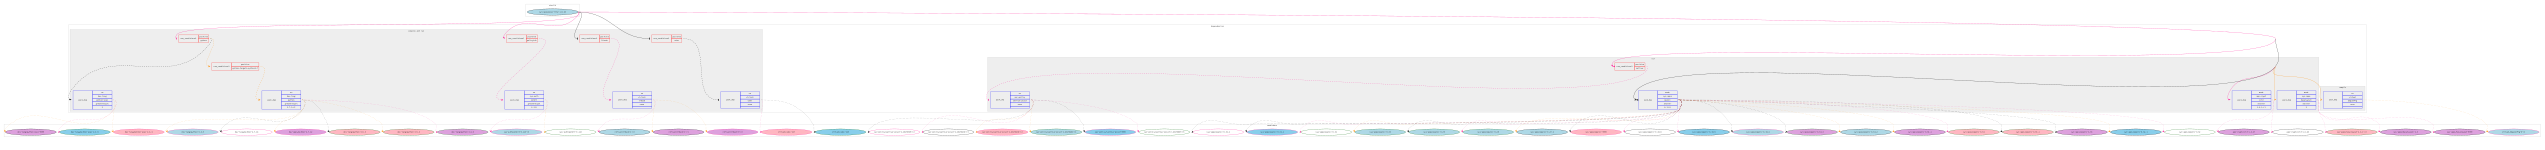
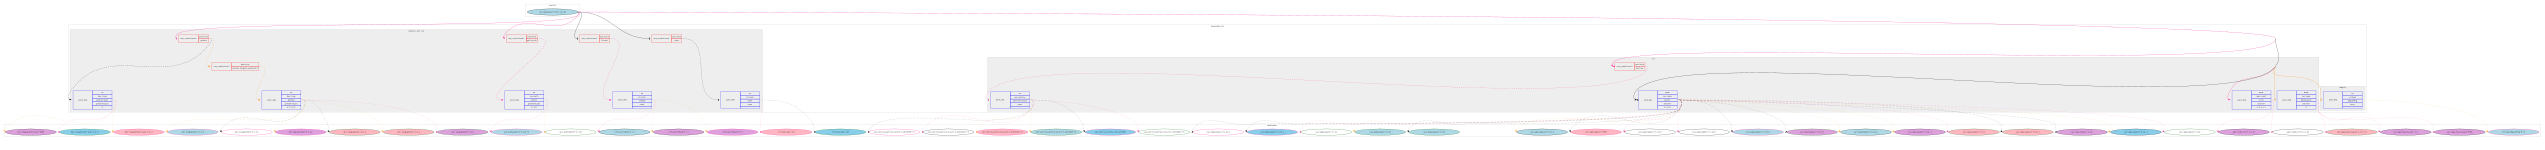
(1488, 132) -> none
(1704, 132) -> (1704, 132)
